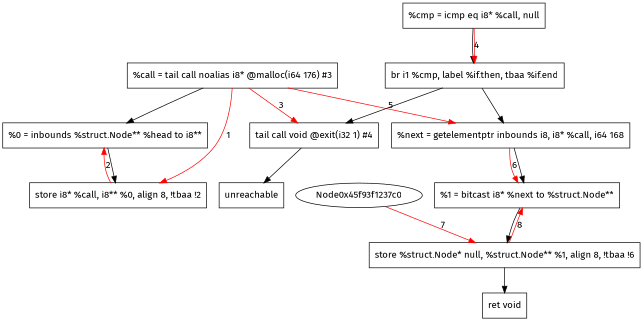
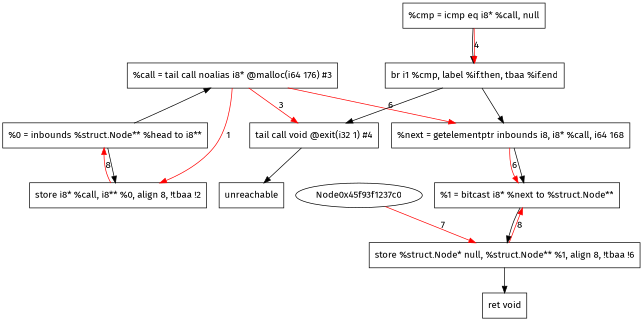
(168, 104) -> (169, 107)
(391, 105) -> (391, 105)
(108, 165) -> (108, 165)
